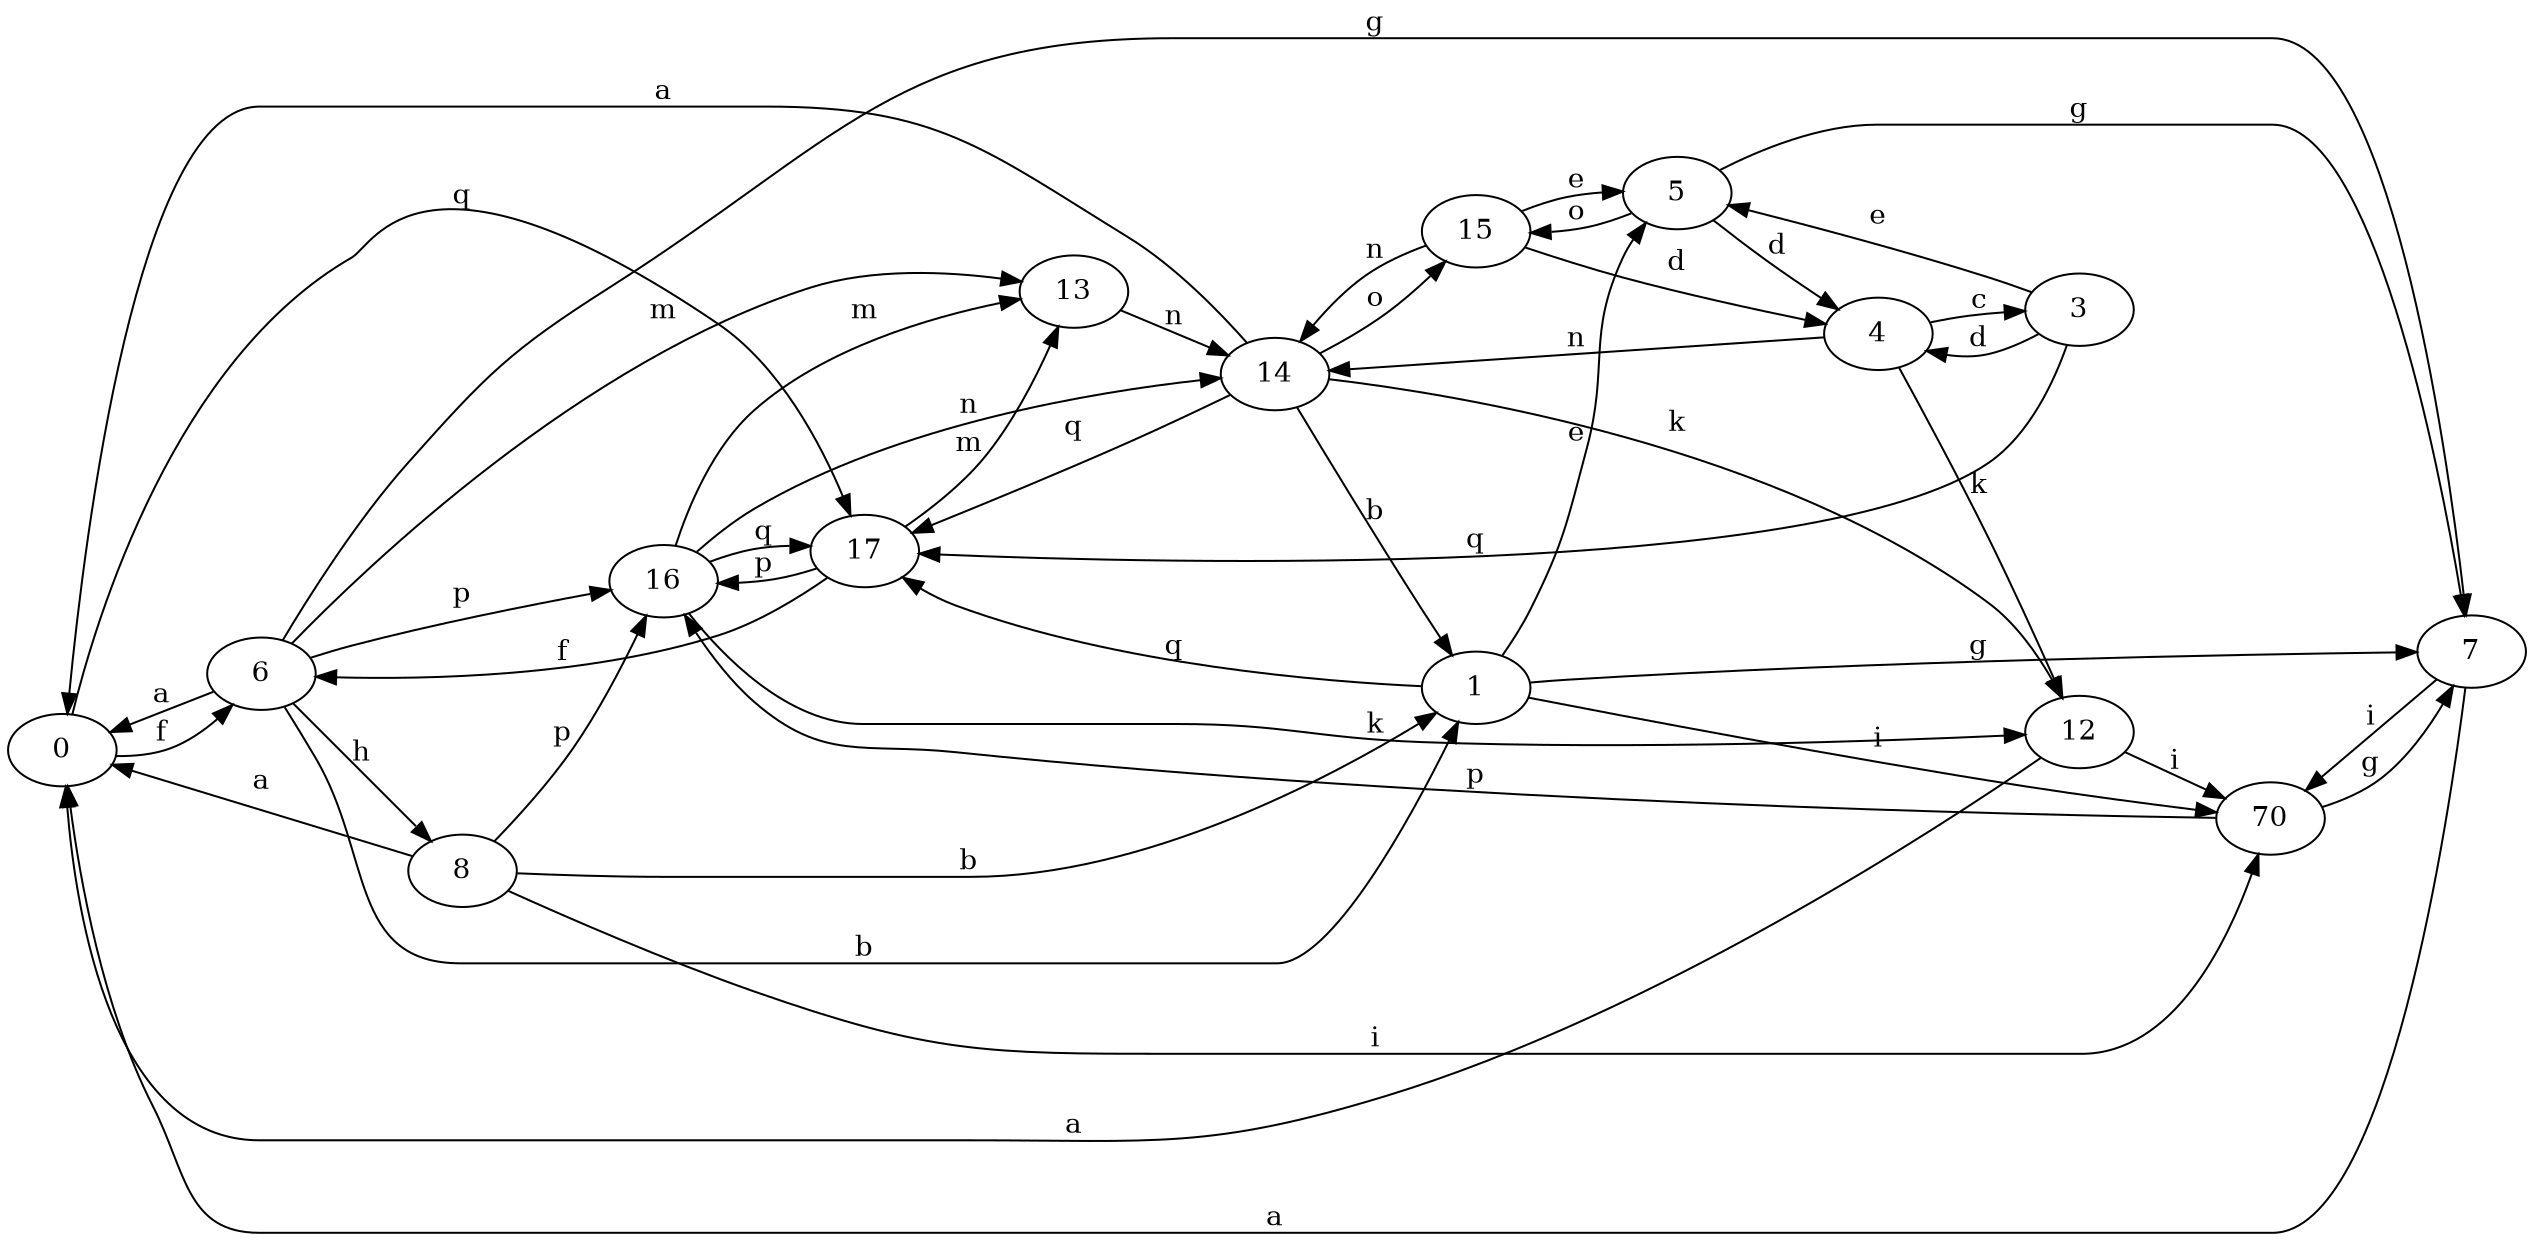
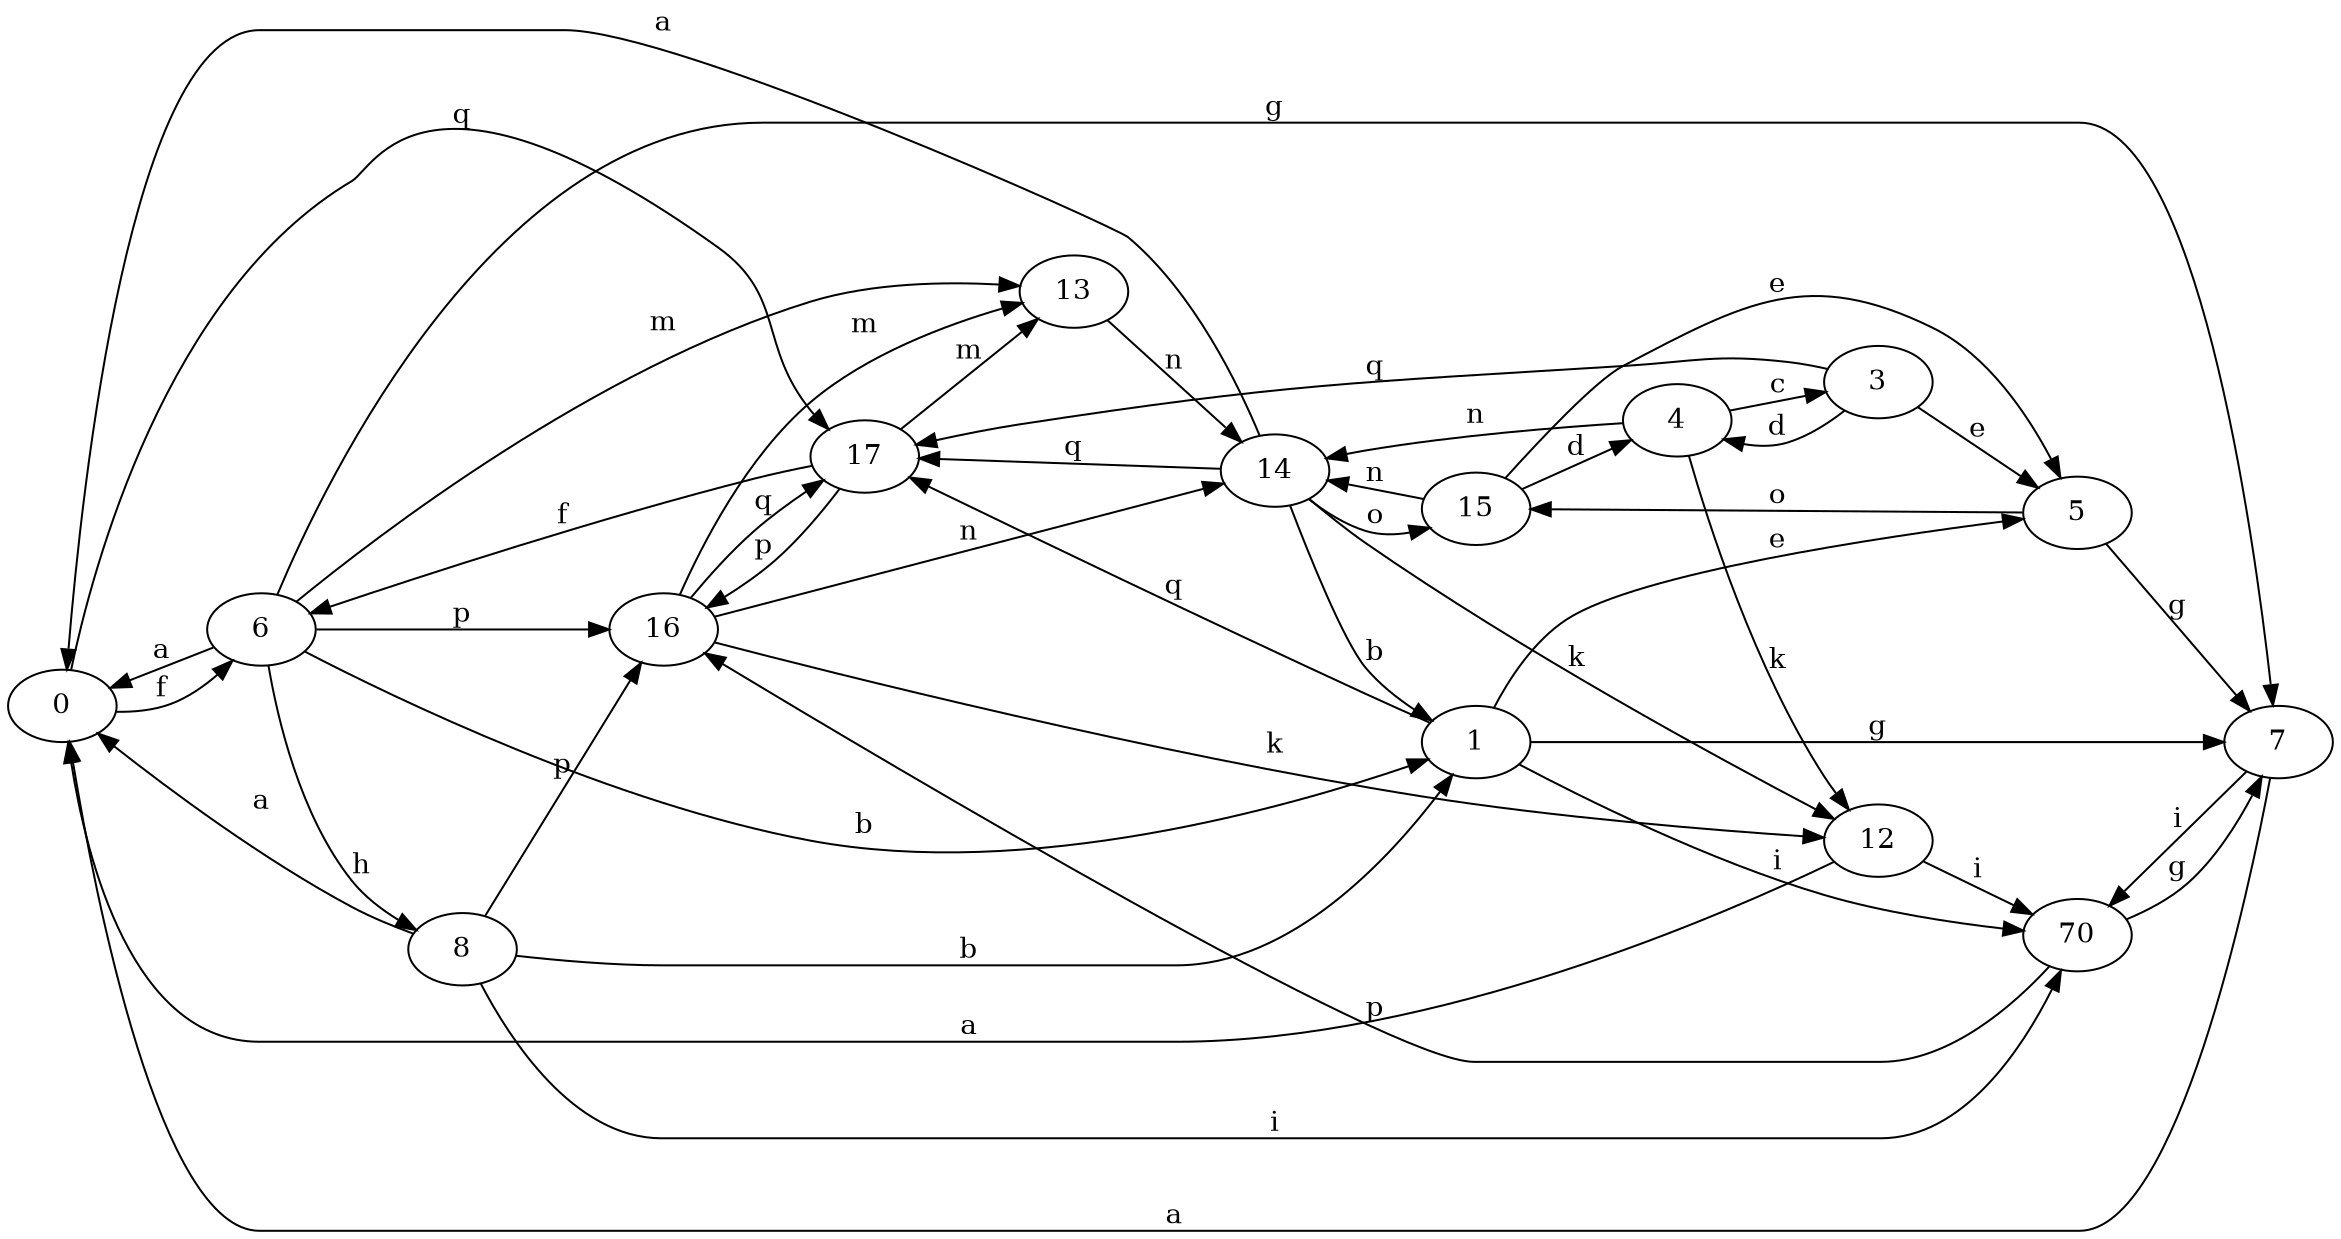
(1766, 260) -> none
